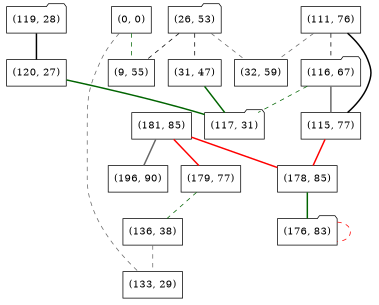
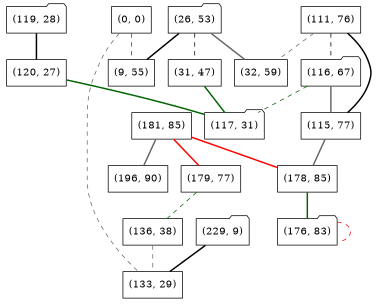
(163, 46) -> (163, 46)
(228, 46) -> (228, 46)
(319, 152) -> (319, 152)
none -> (223, 232)
